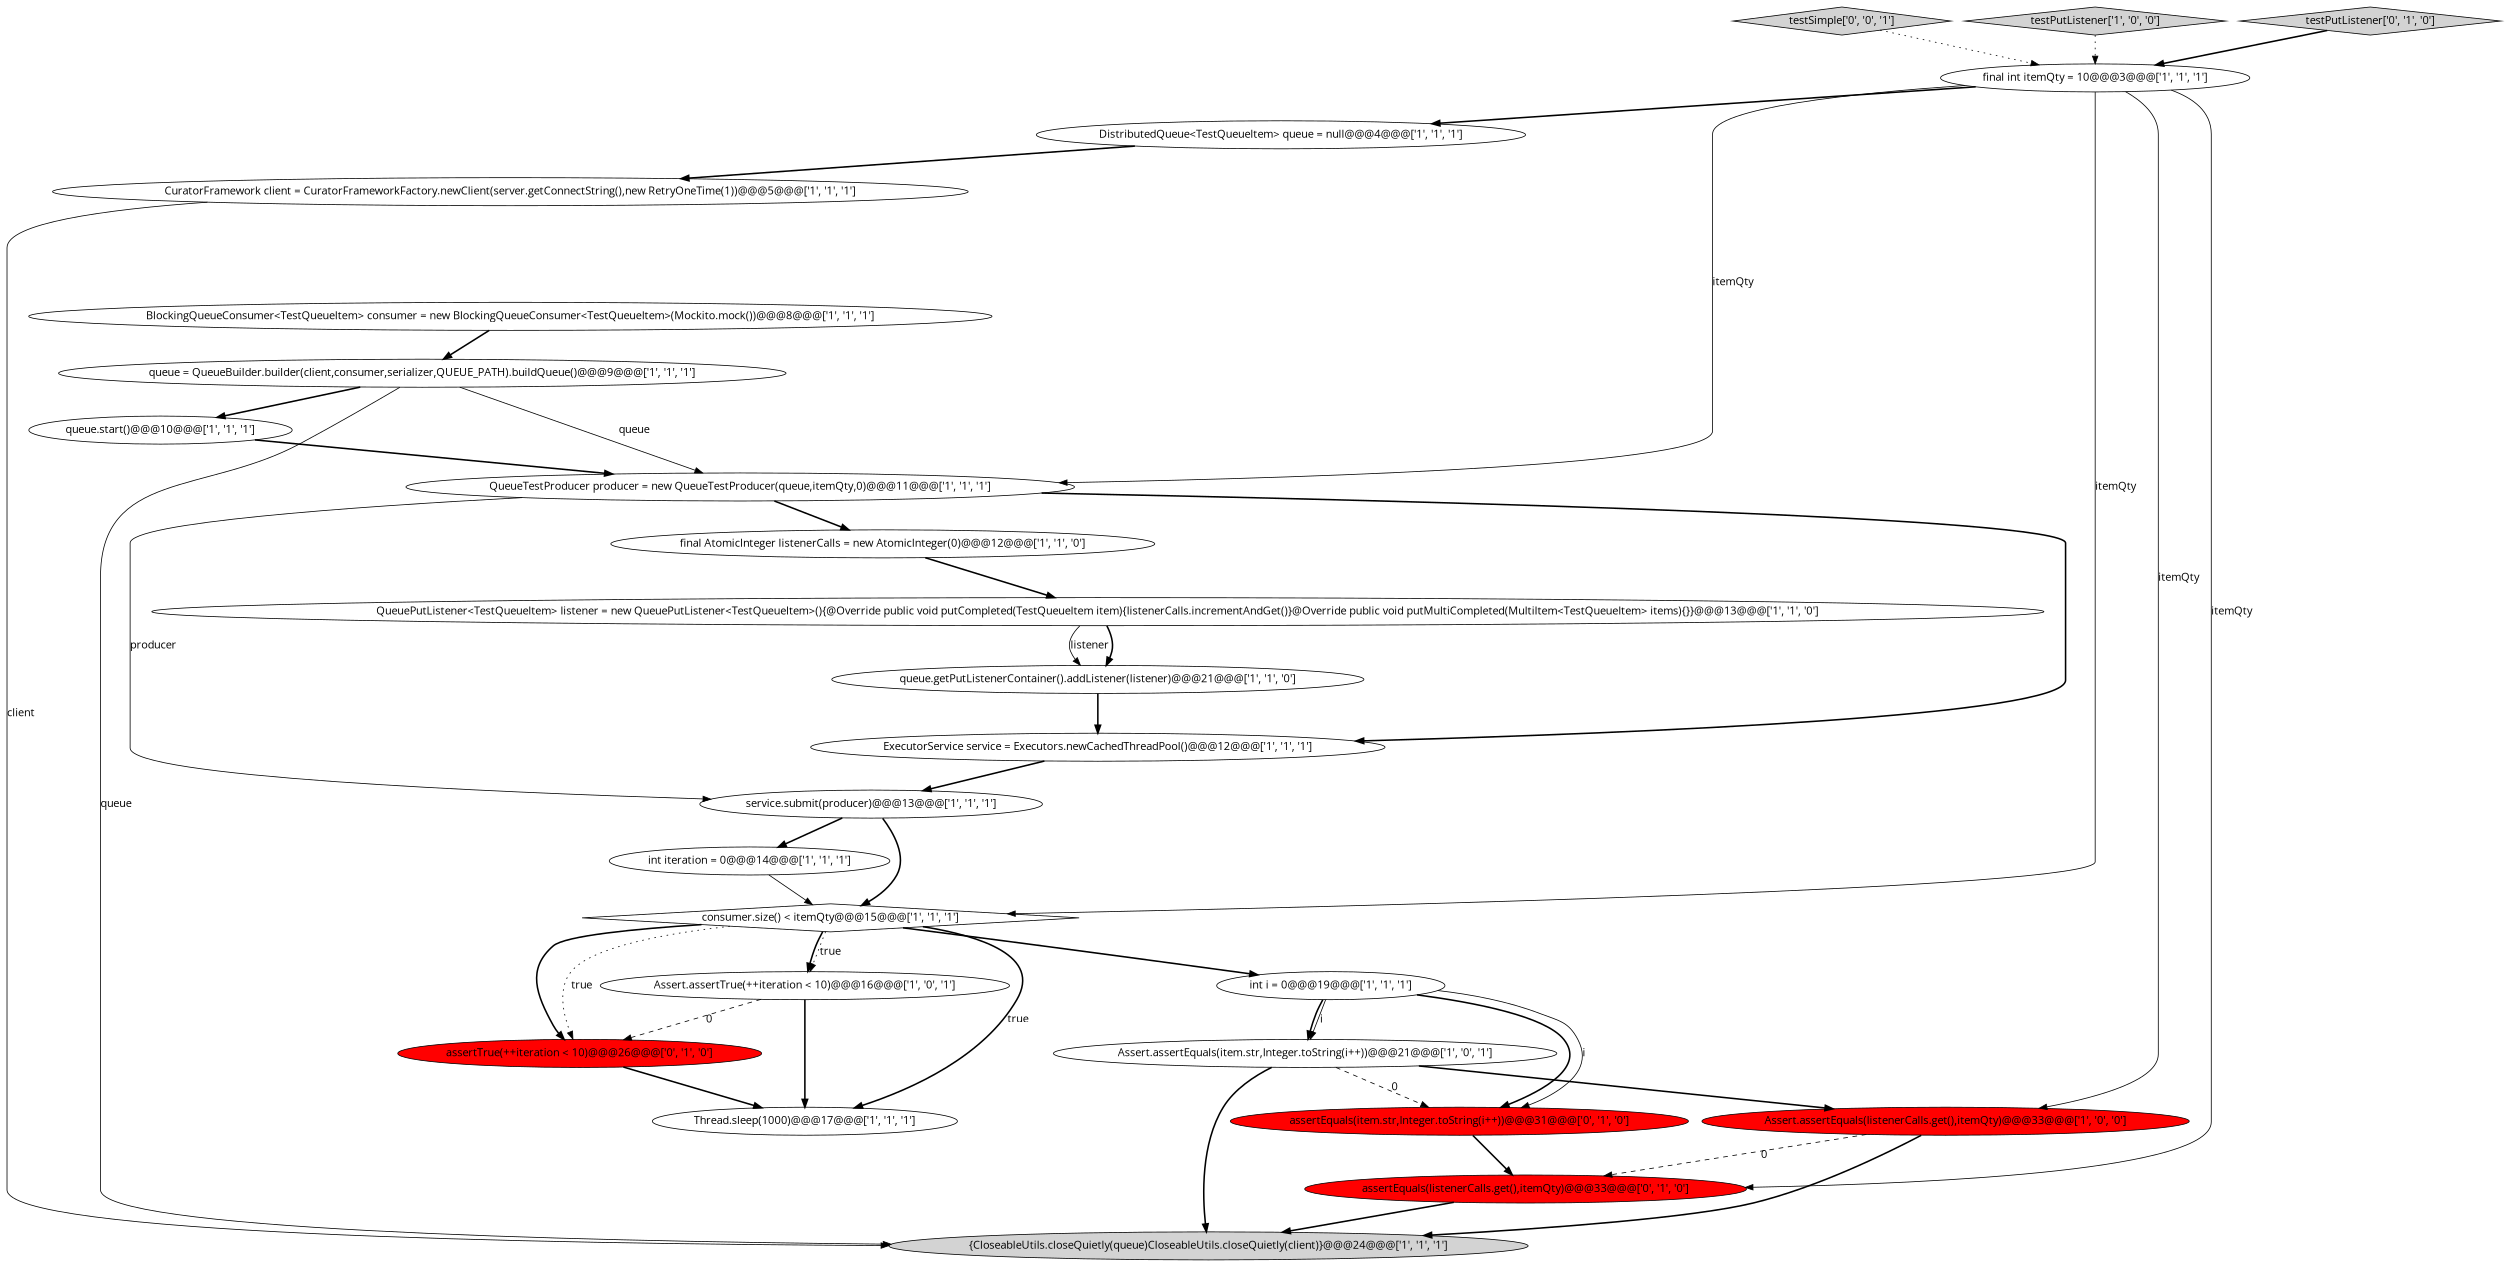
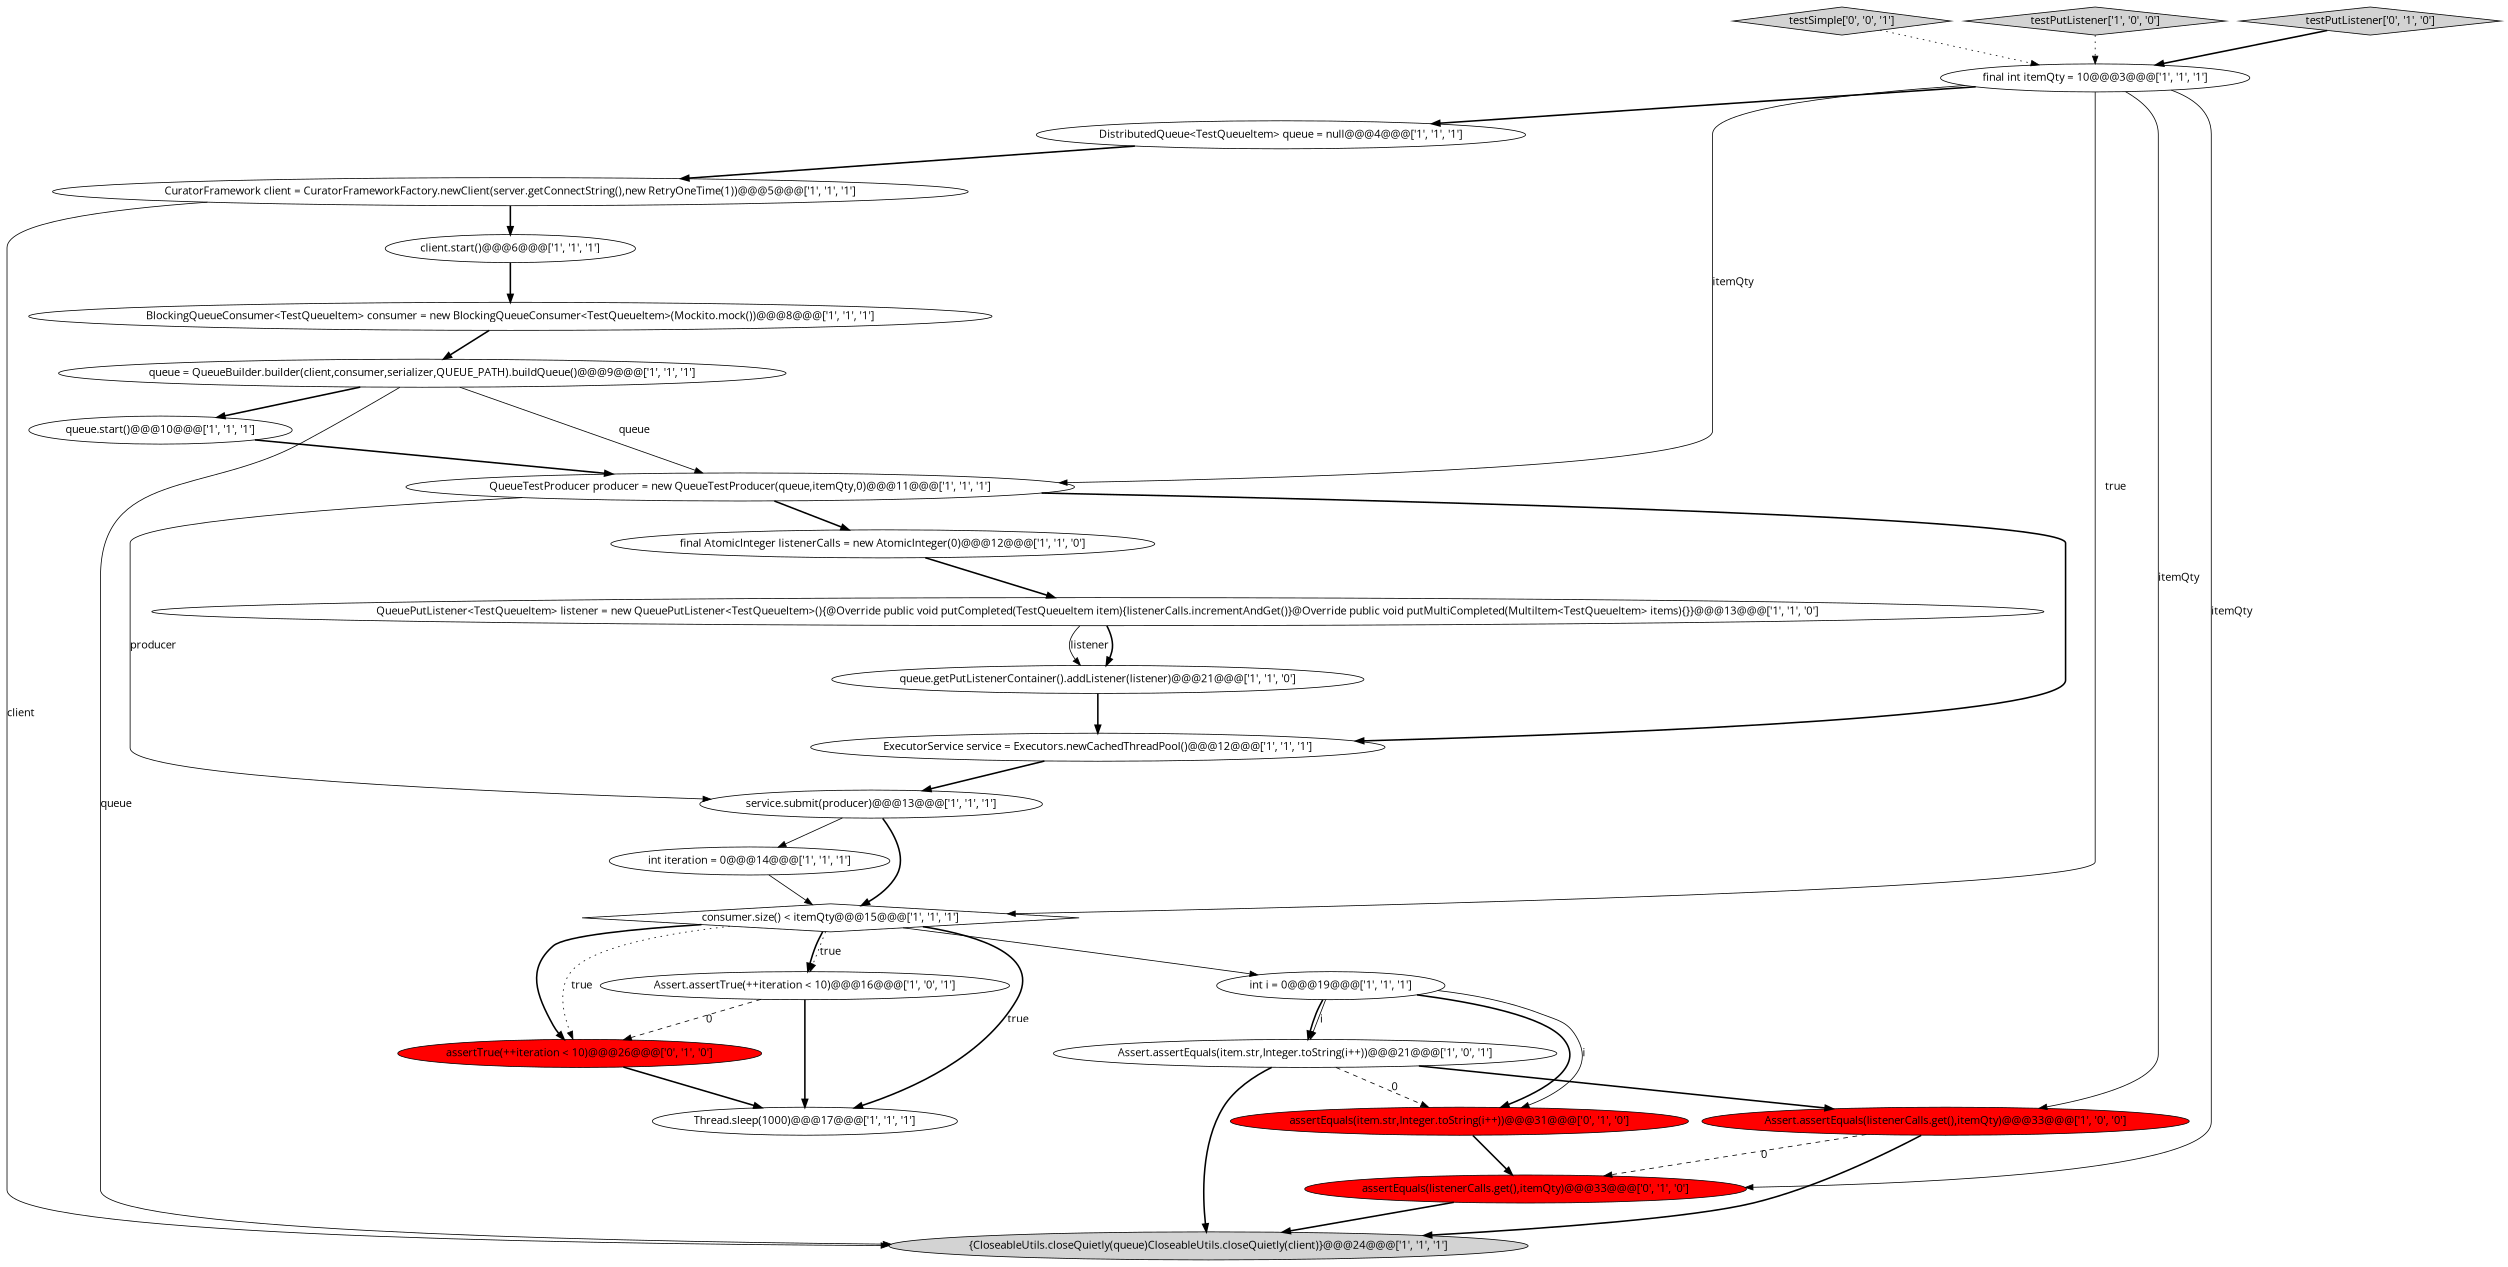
none -> (510, 249)
(2116, 487) -> (2116, 487)
(814, 831) -> (814, 831)
(1076, 950) -> (1076, 950)
